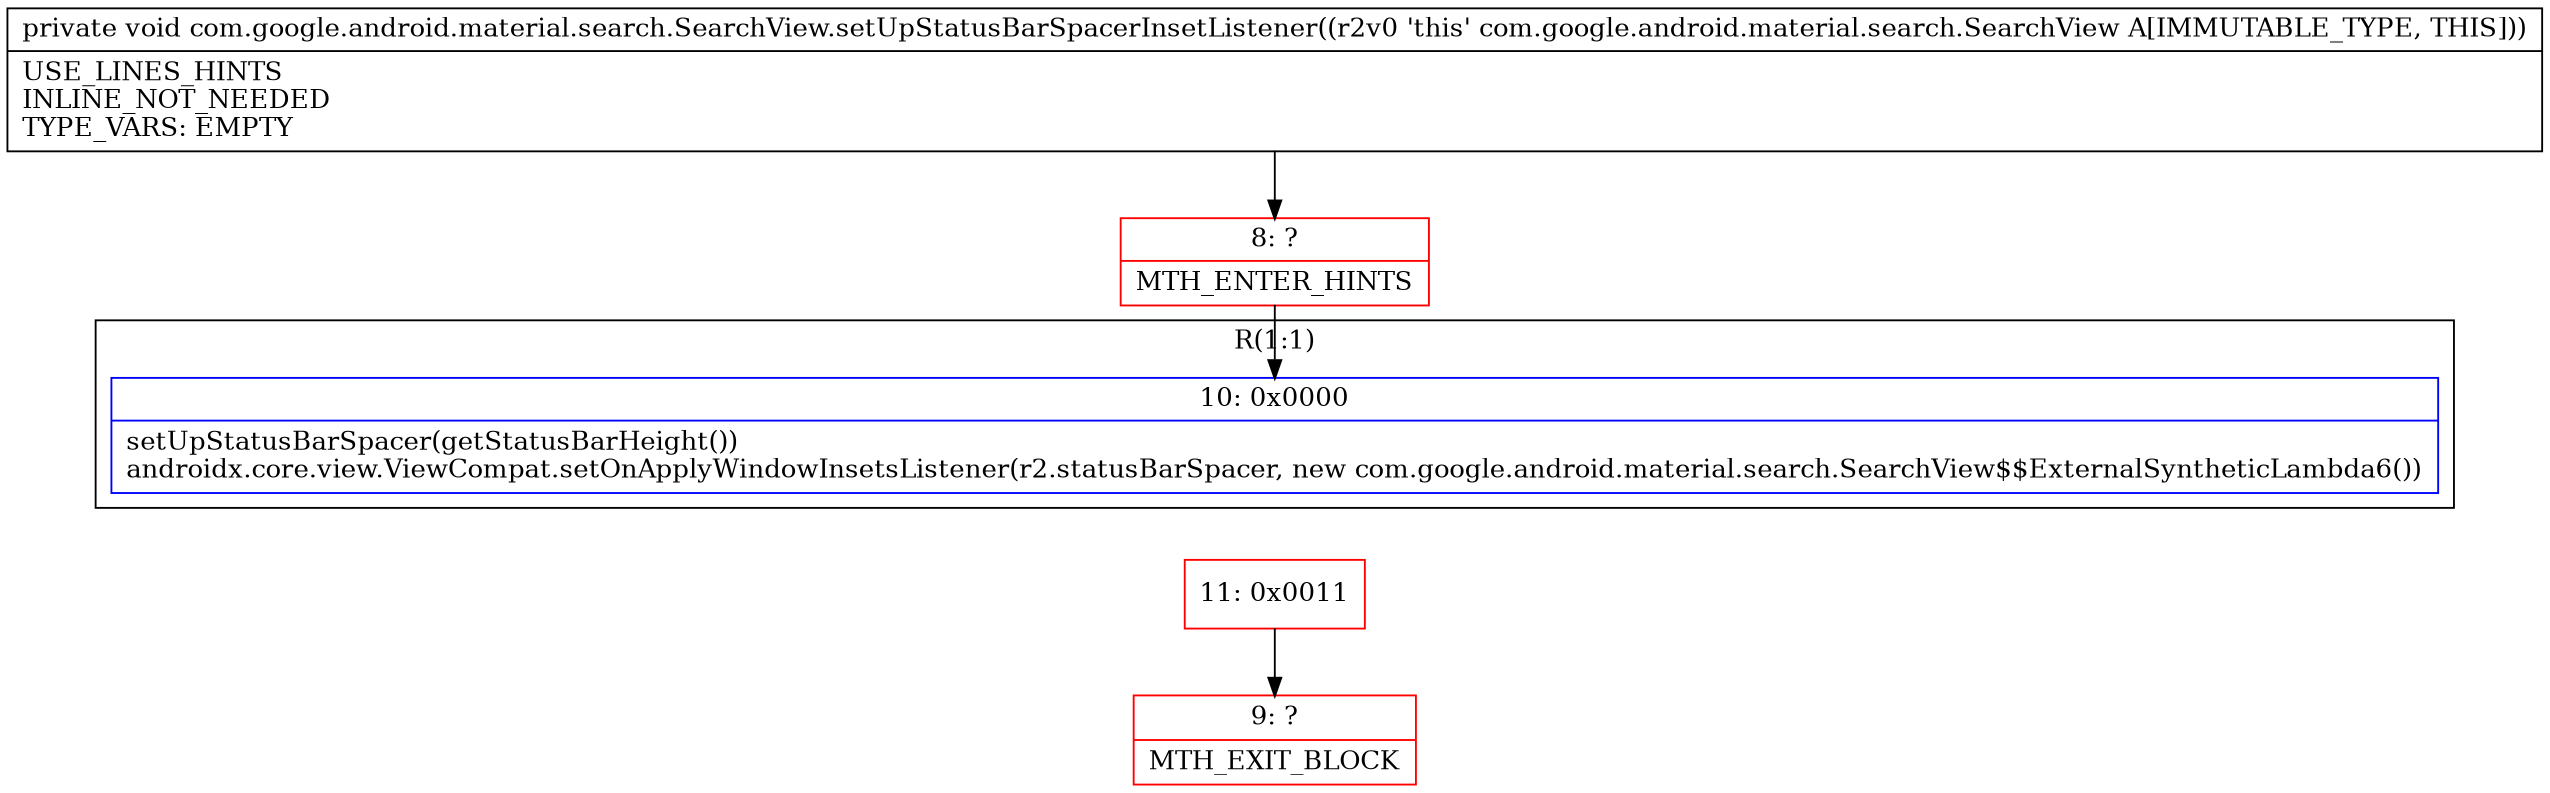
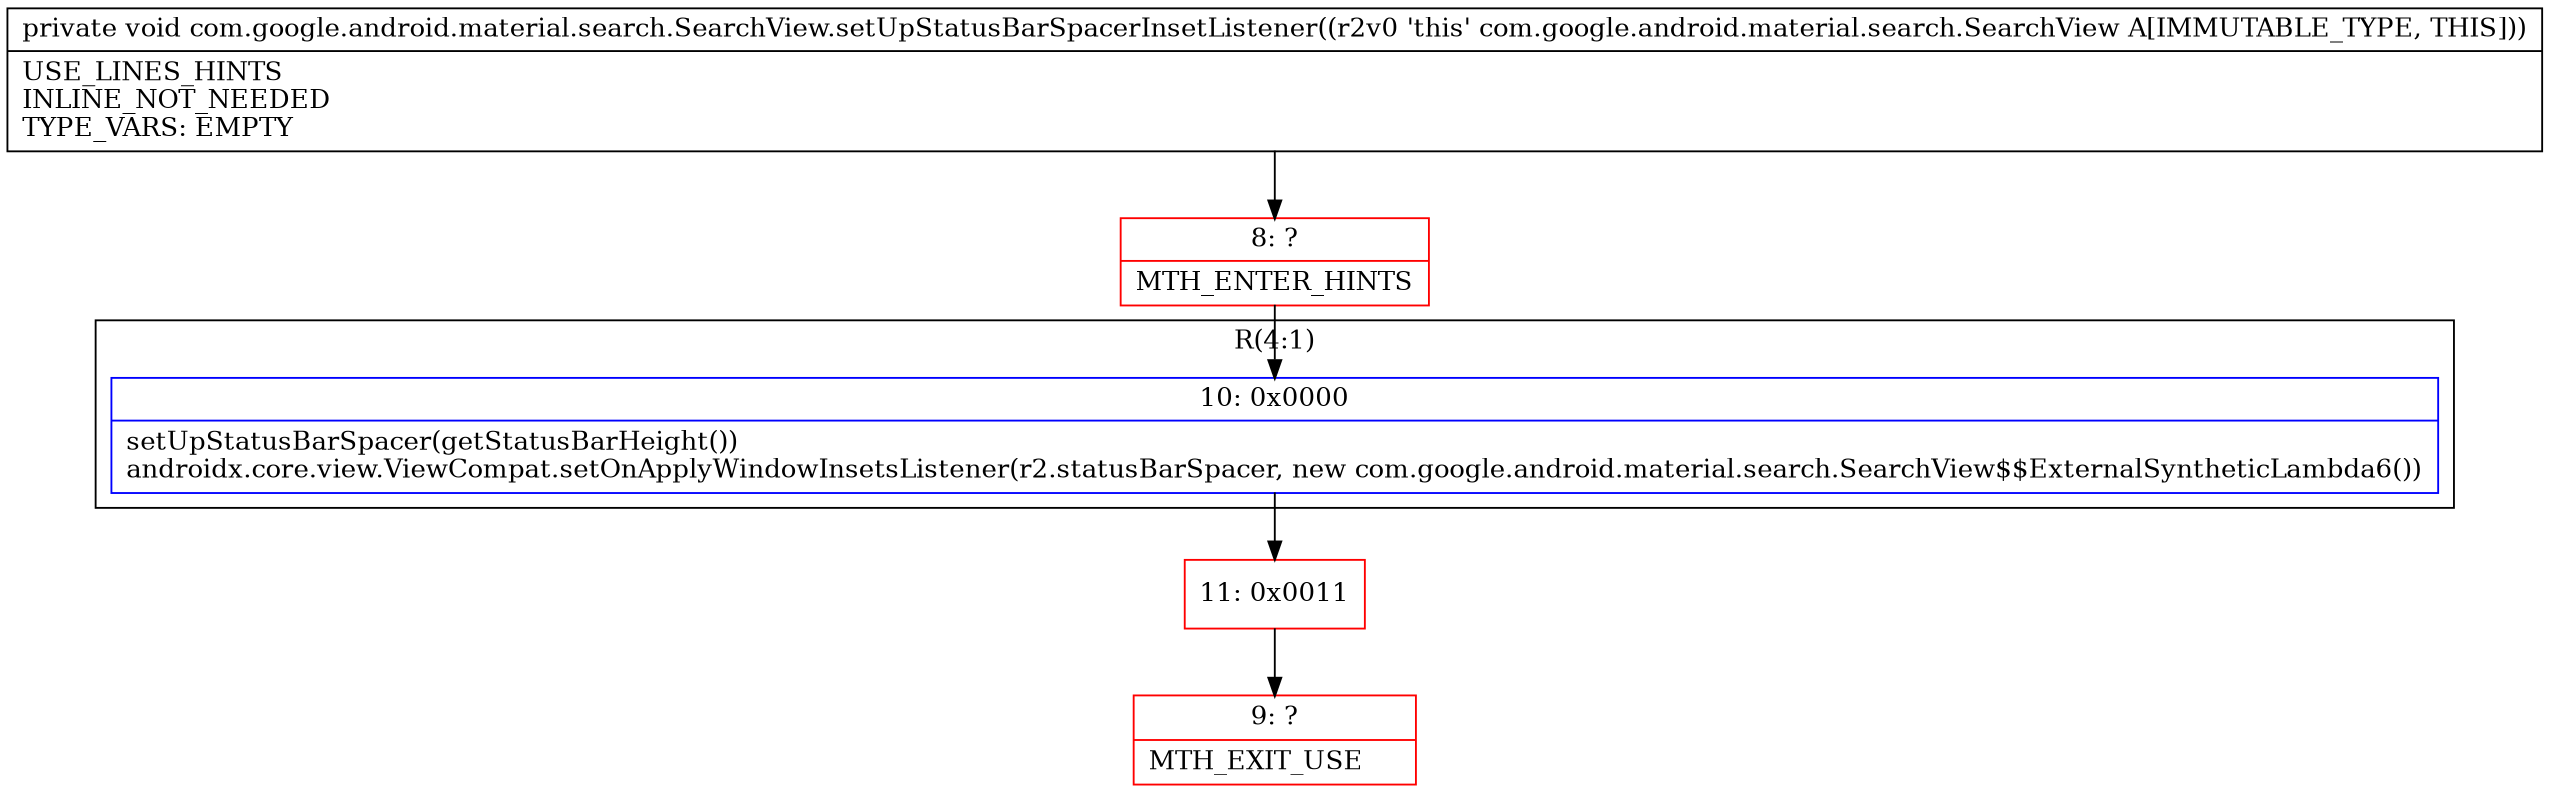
(1275, 342) -> (1275, 342)
none -> (1275, 519)
(1275, 761) -> (1256, 761)
